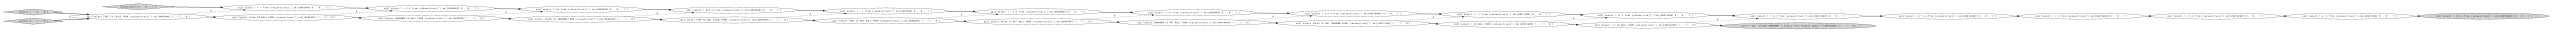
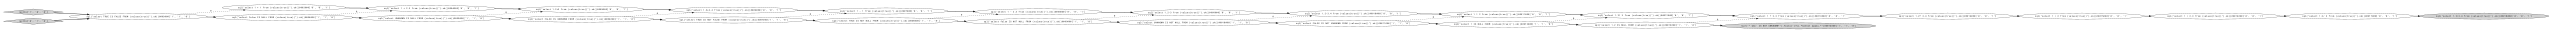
(138, 7) -> none
